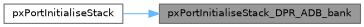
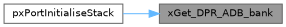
(260, 14) -> (221, 14)
